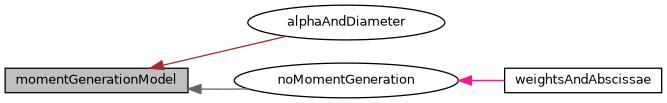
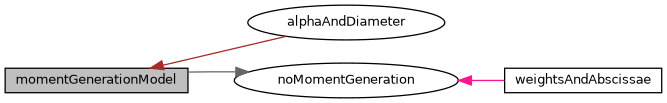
(225, 89) -> (212, 72)
